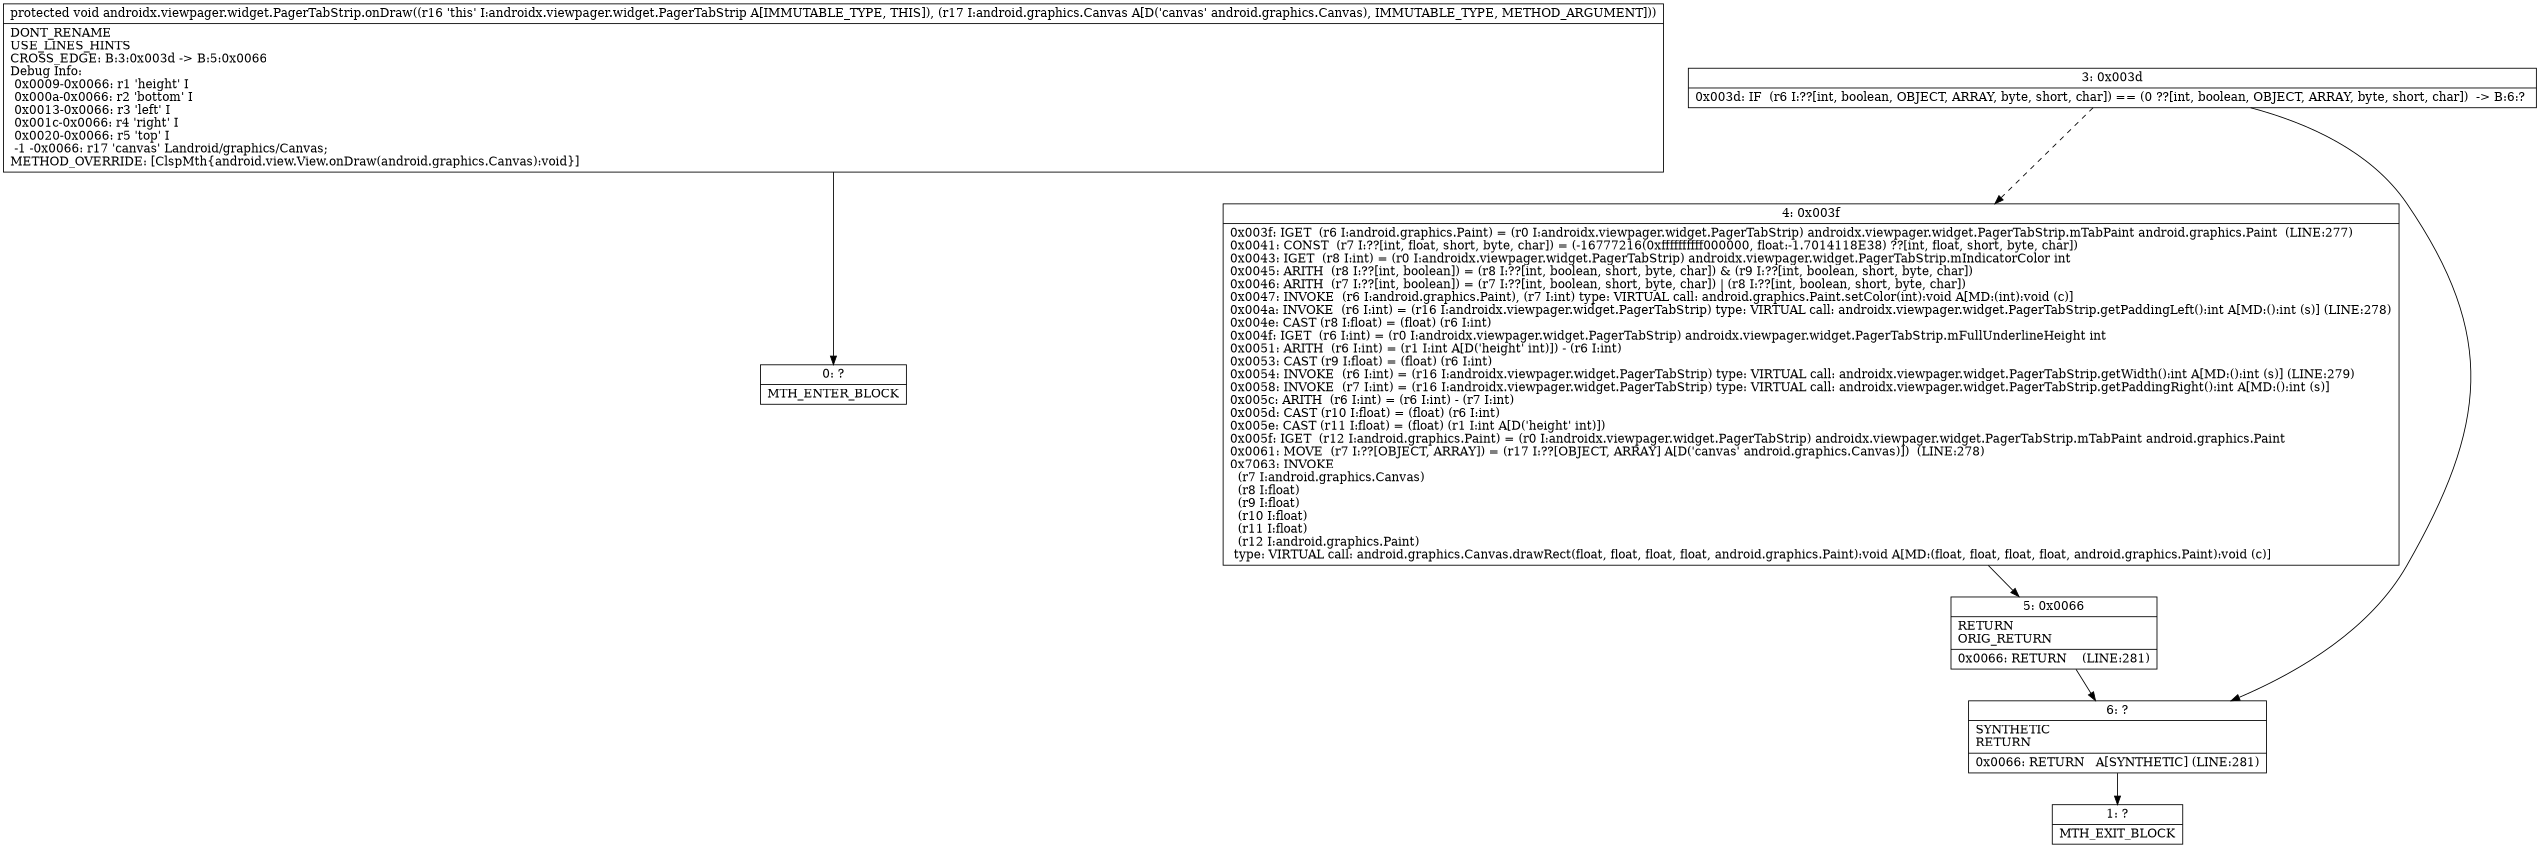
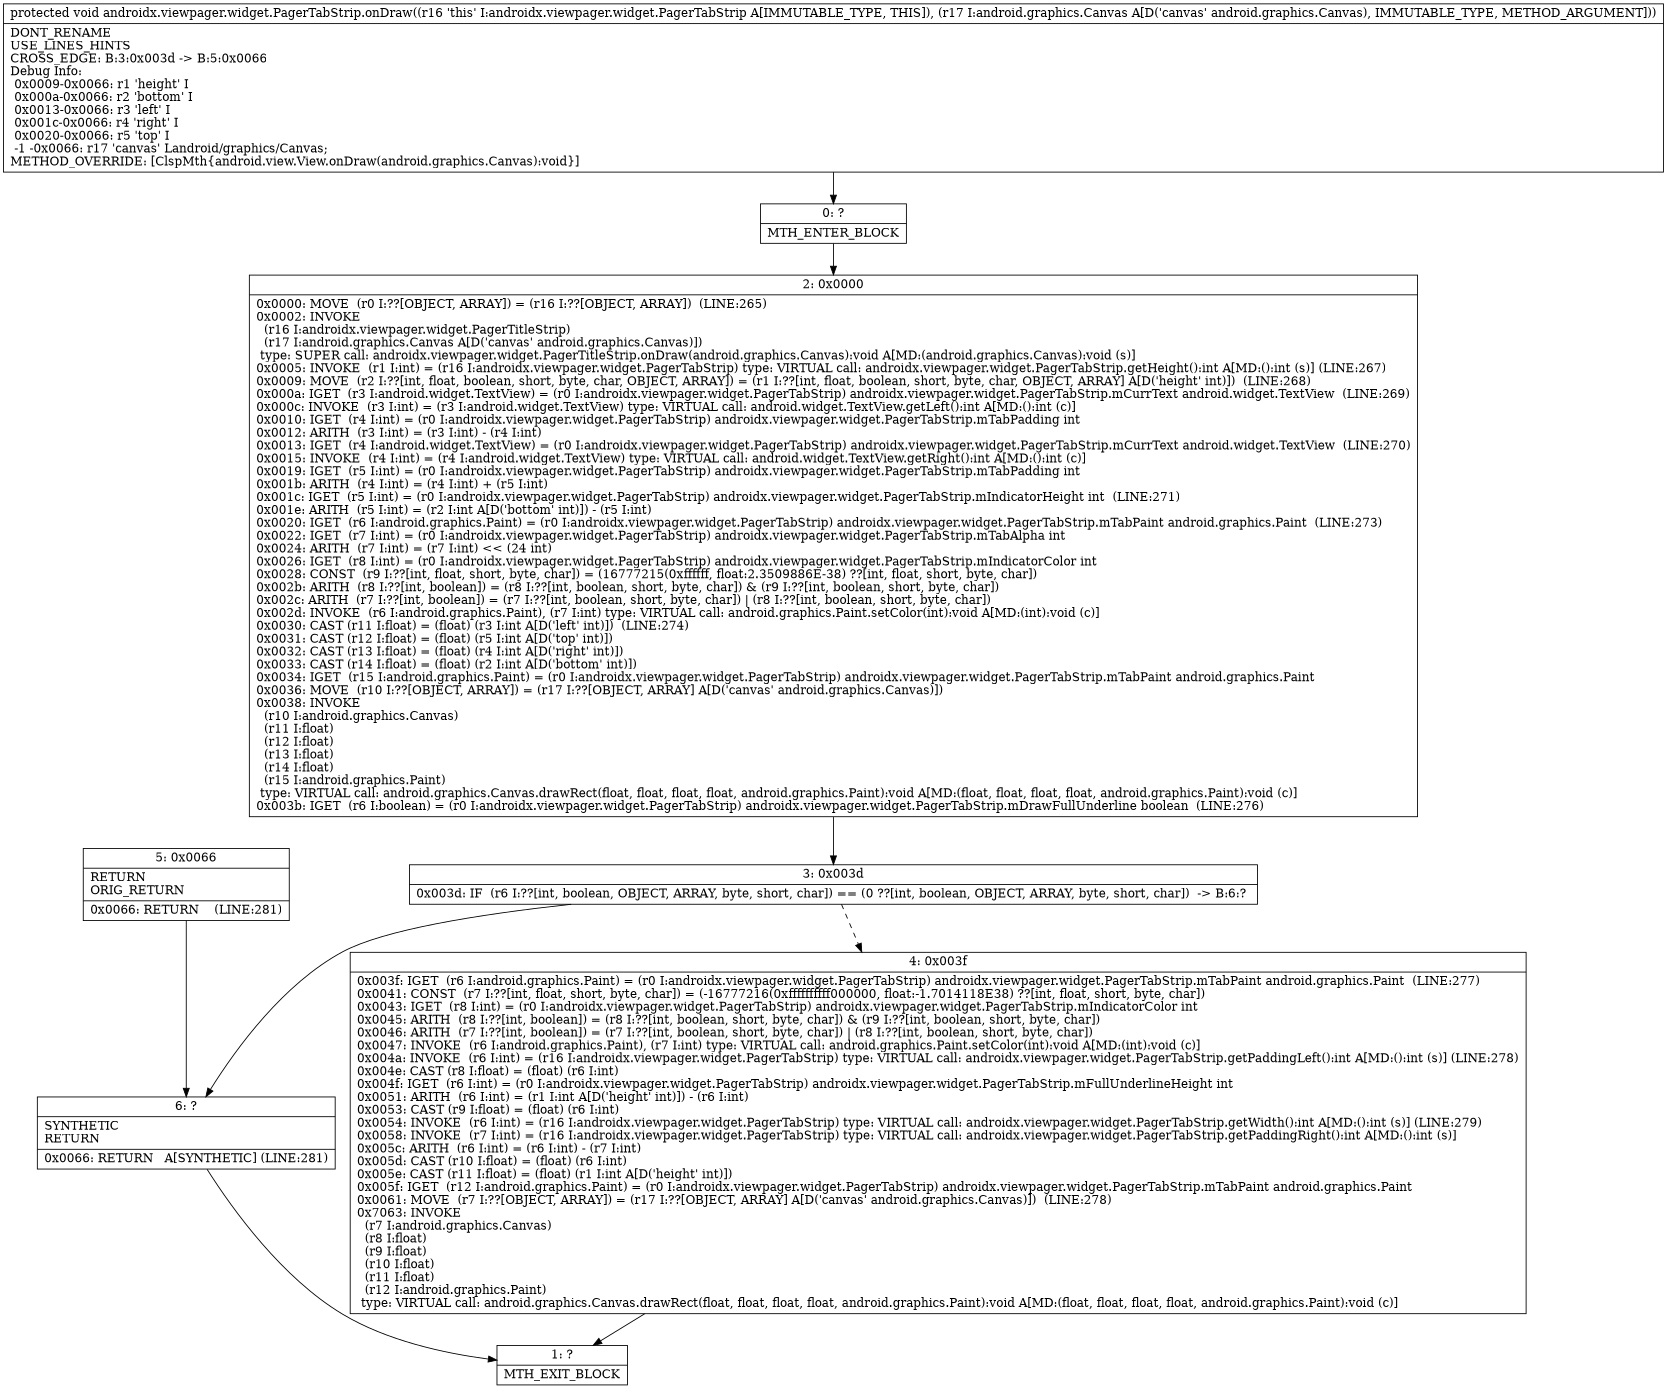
none -> (833, 546)
(2001, 578) -> (623, 1327)
